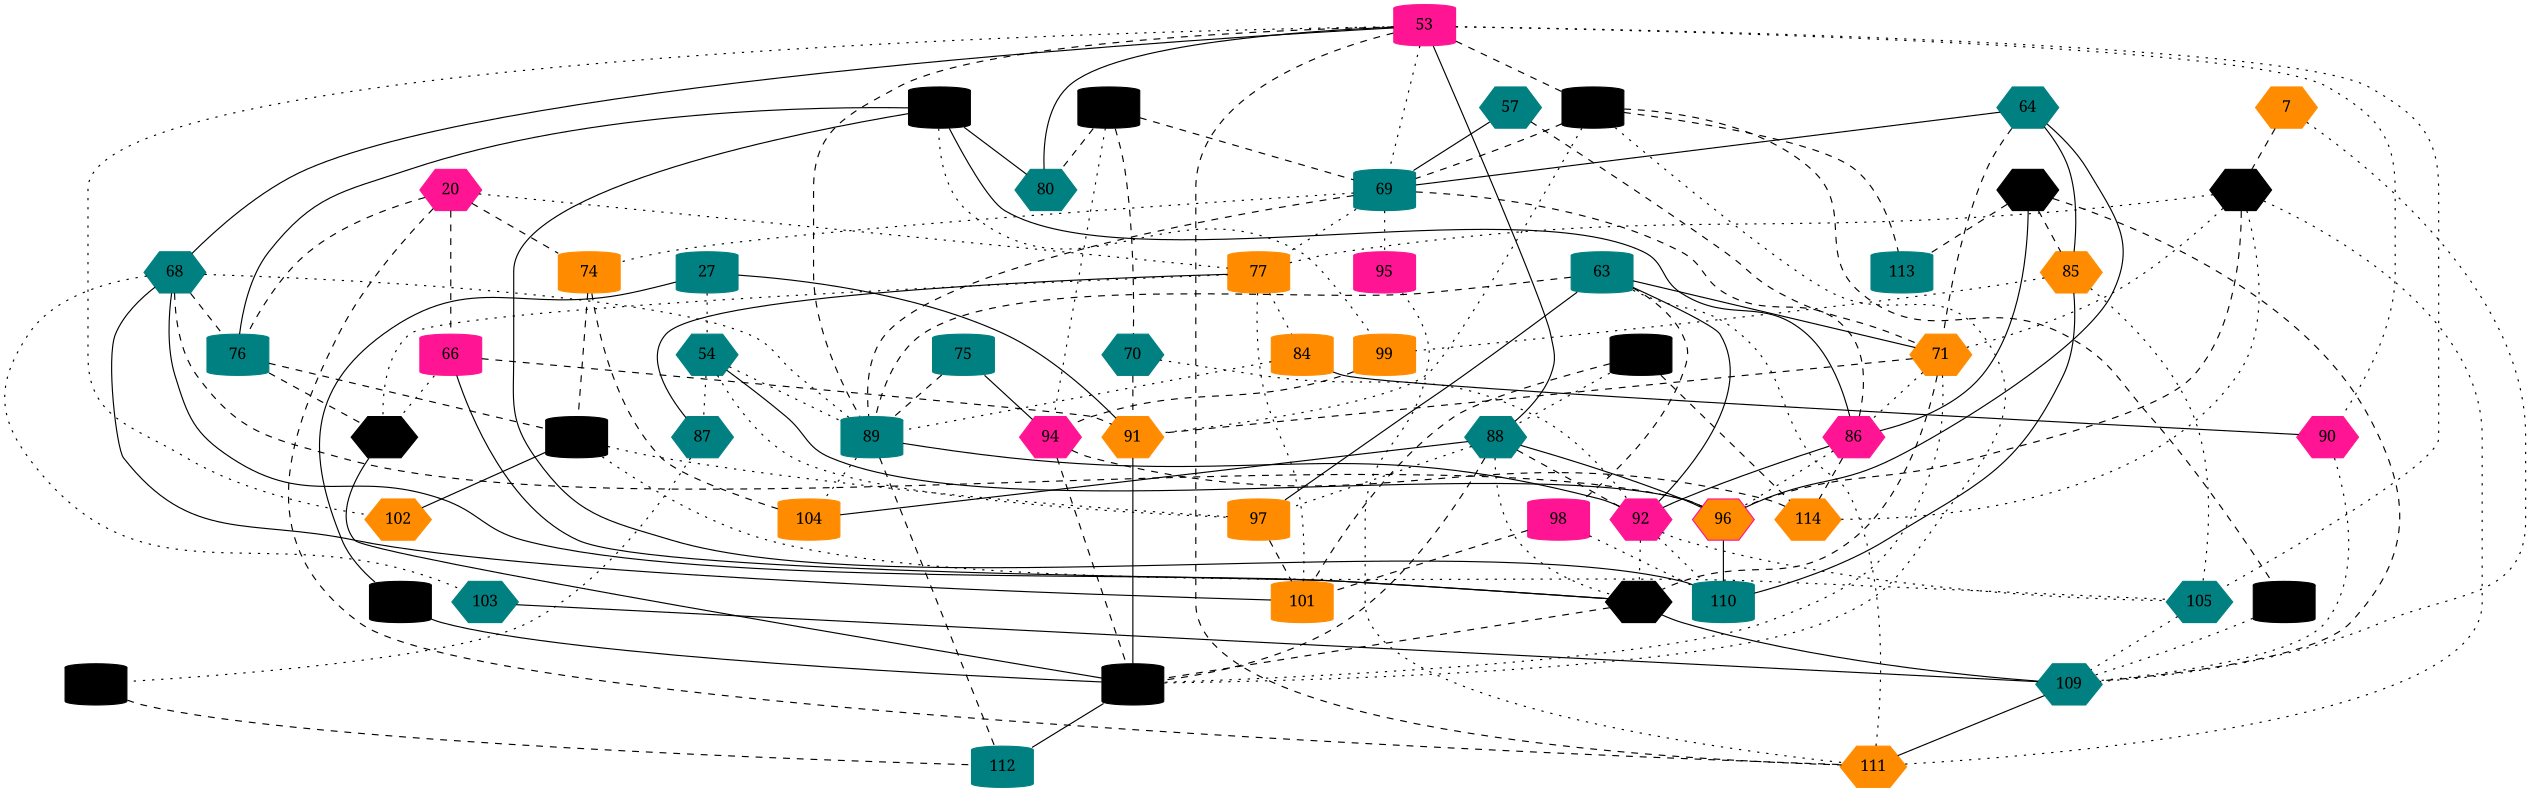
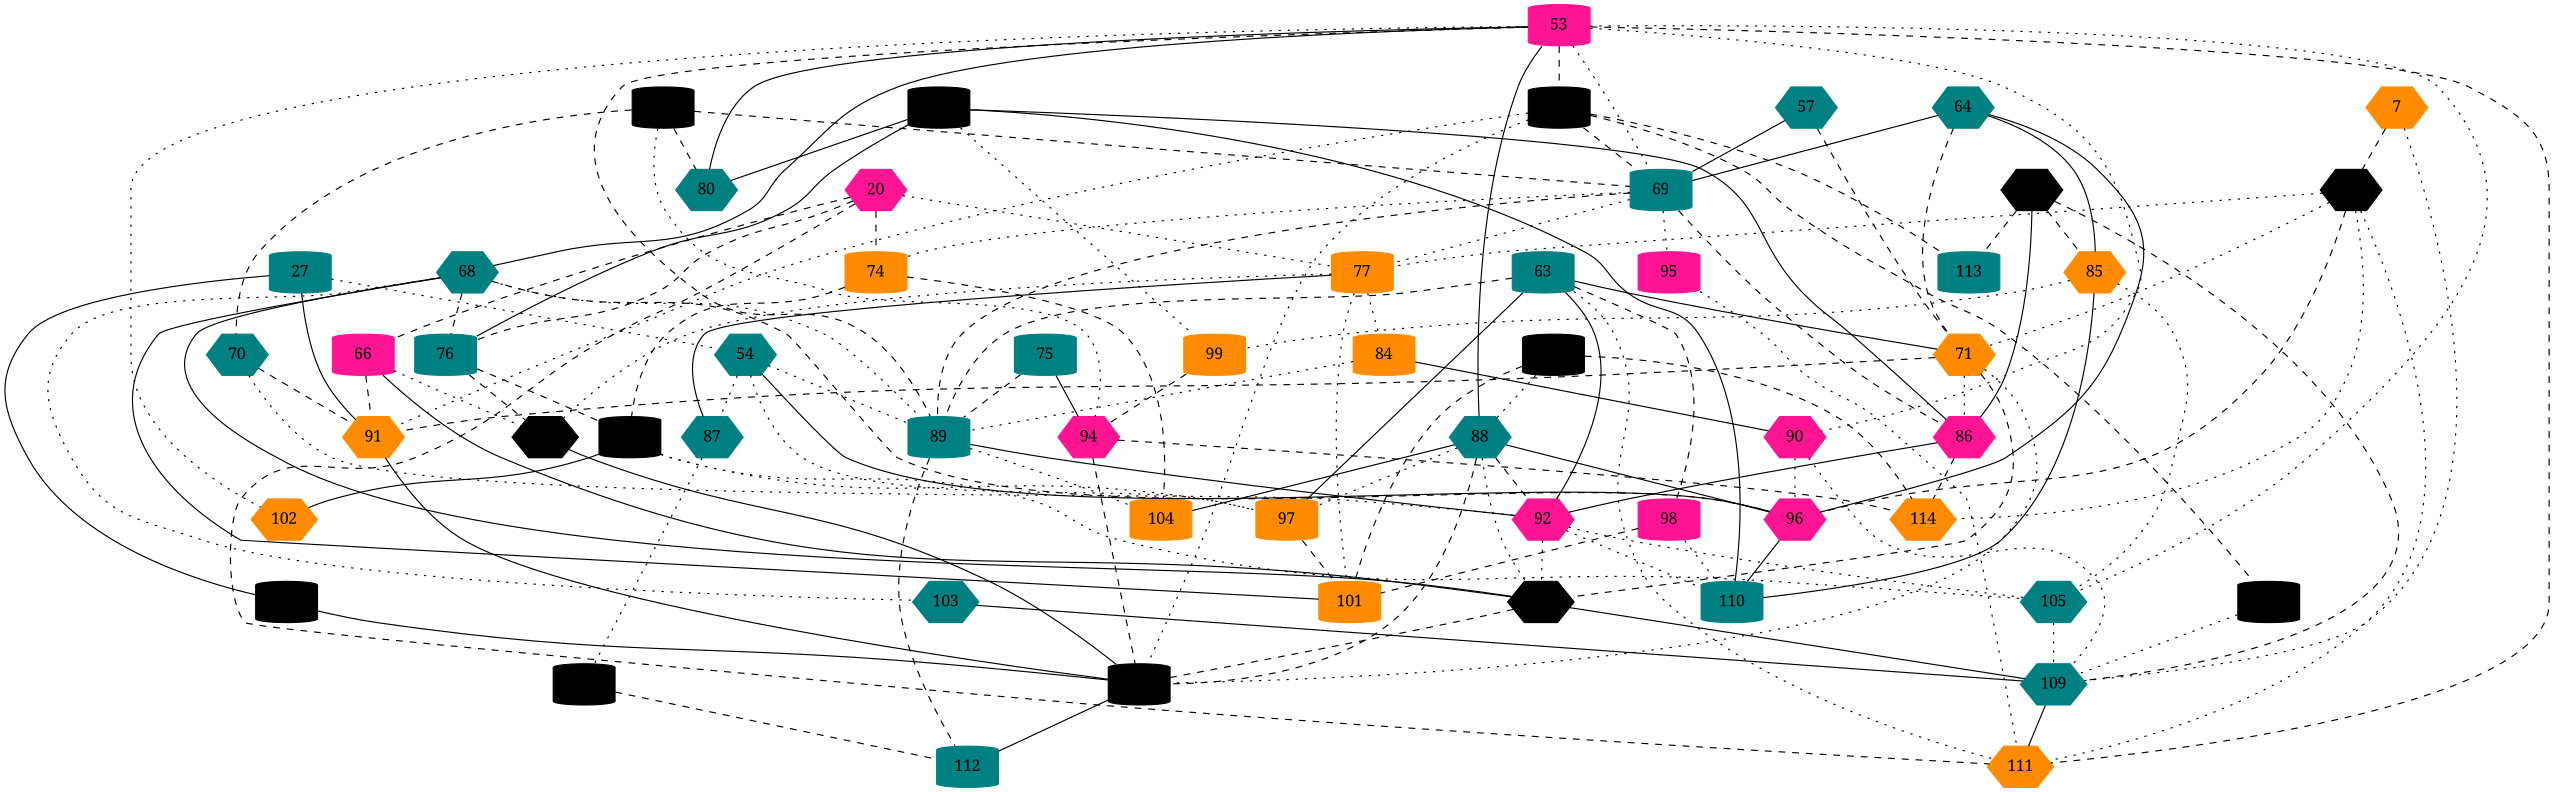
(1789, 478) -> (1795, 478)
(1723, 520) -> (1795, 520)
